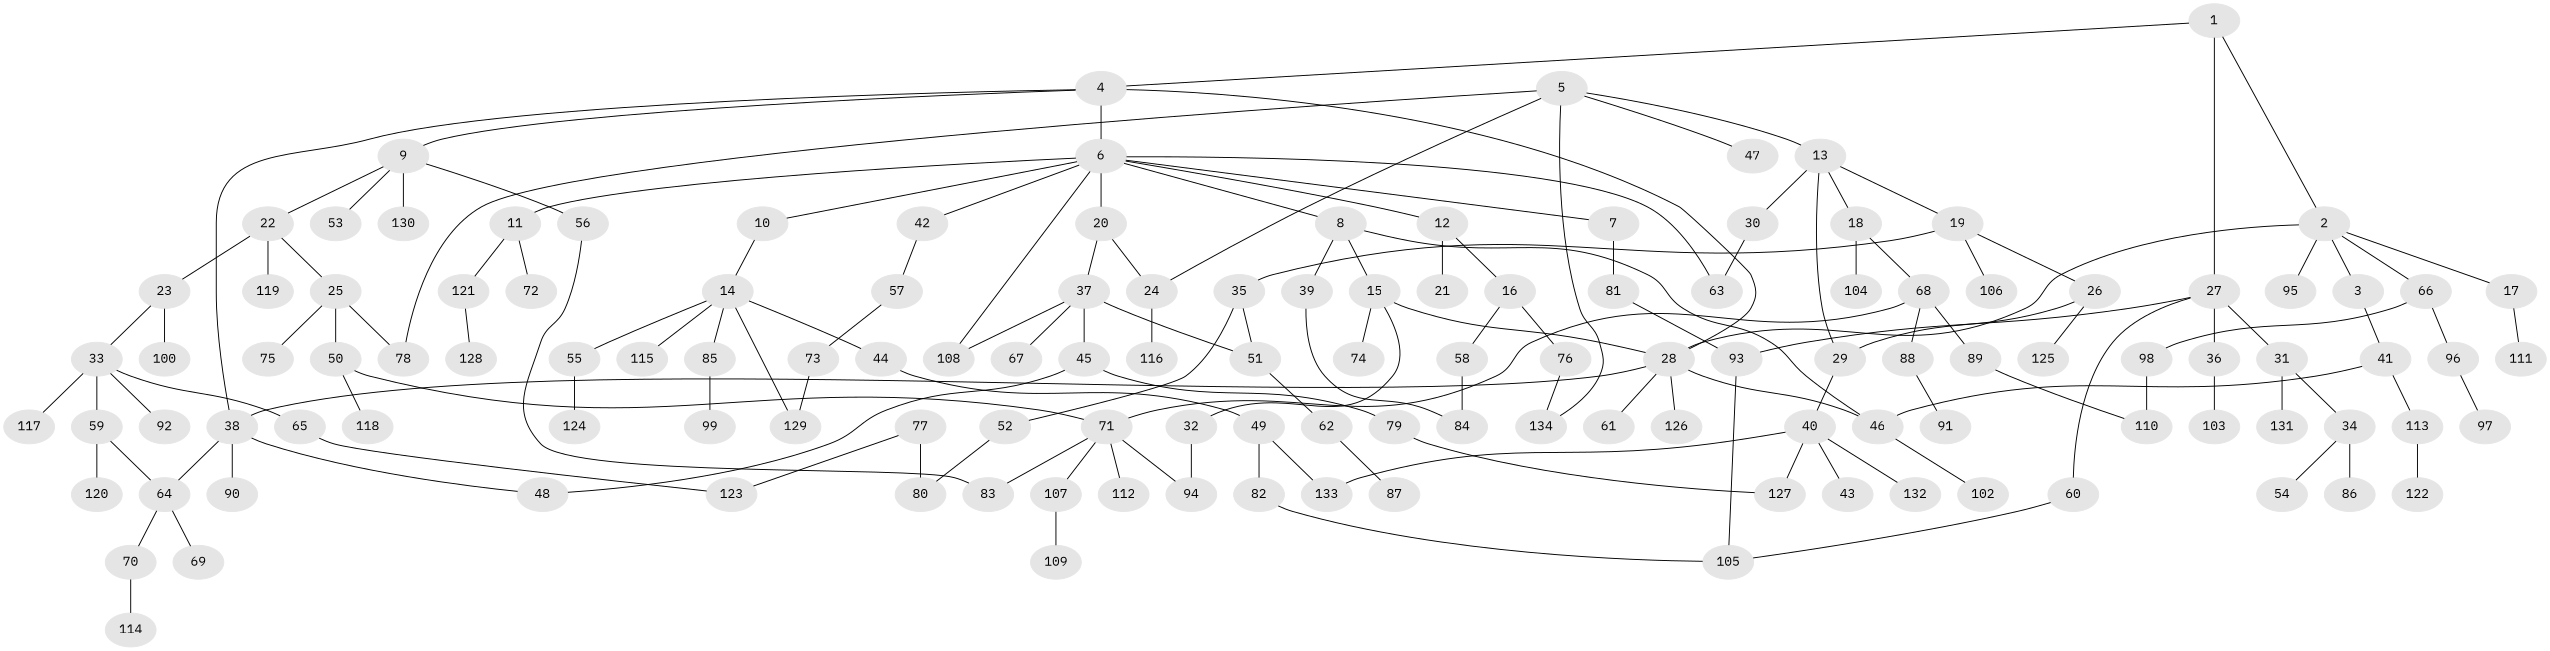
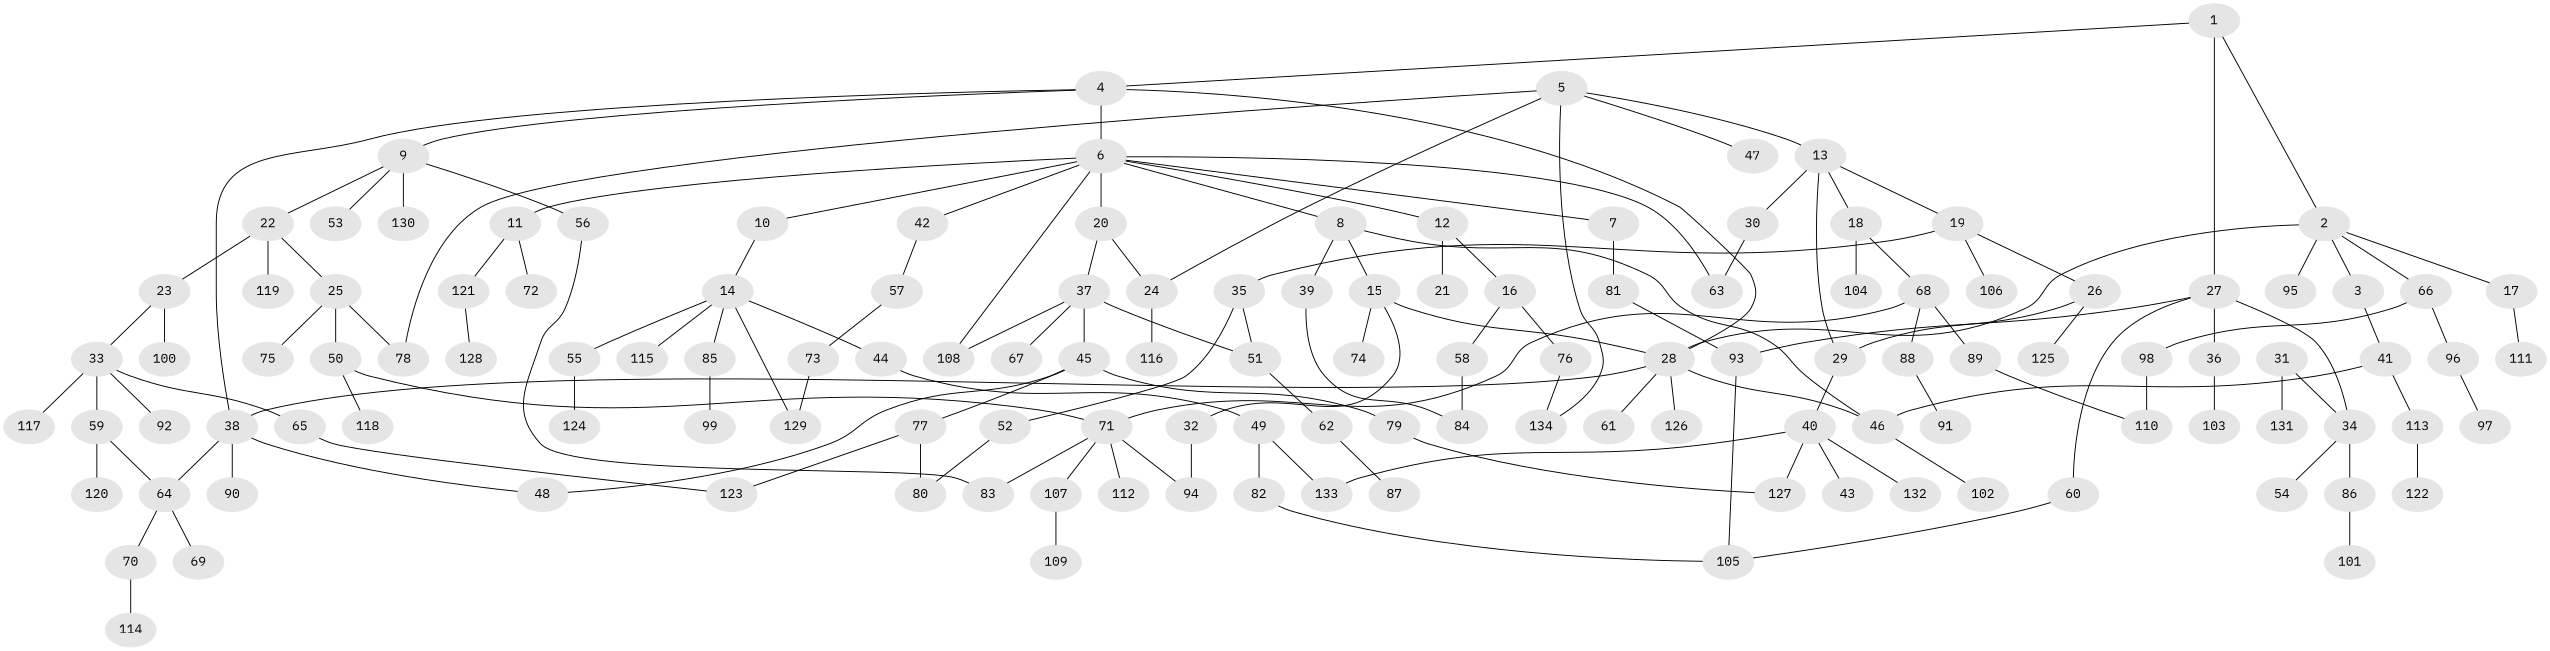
(2245, 322) -> (2310, 337)
none -> (998, 397)
none -> (2350, 562)
